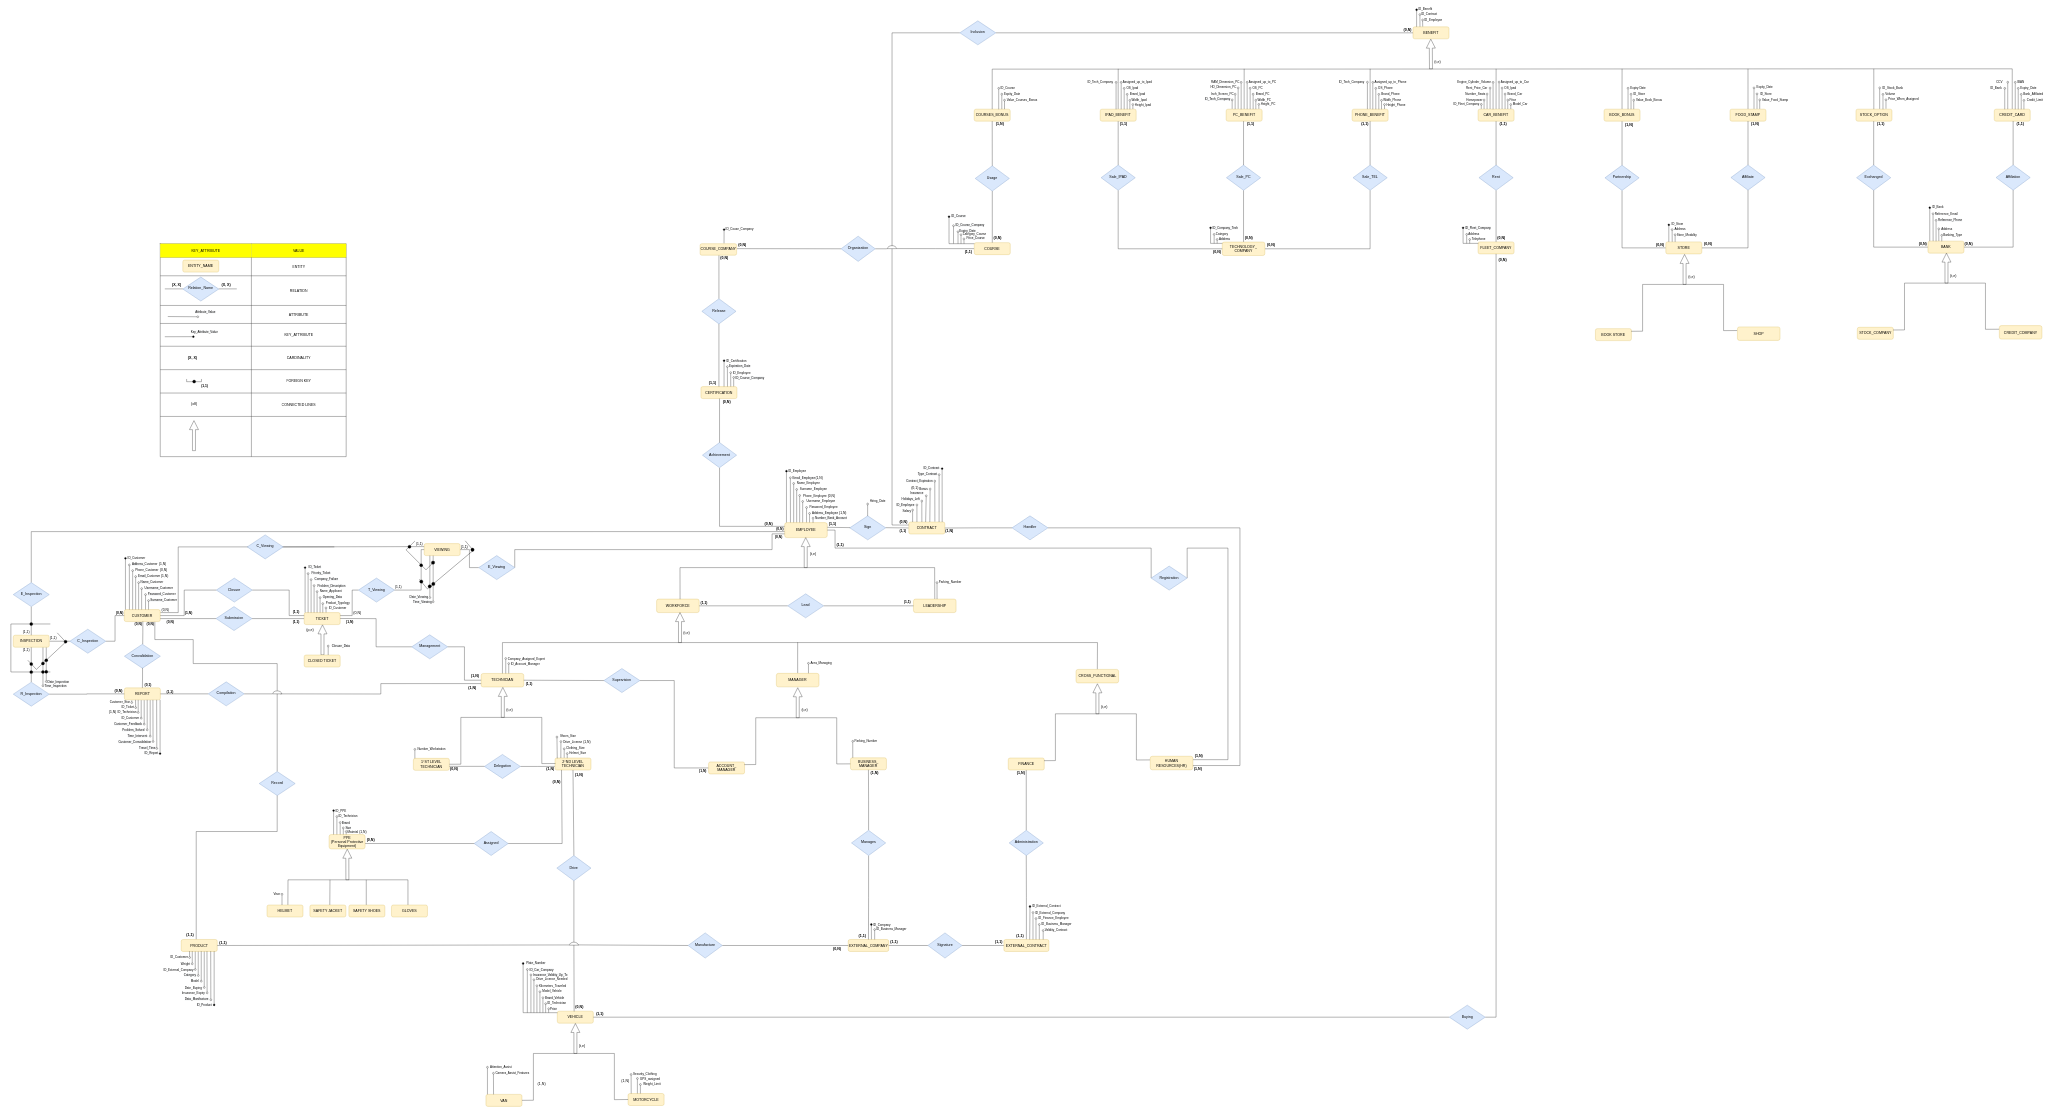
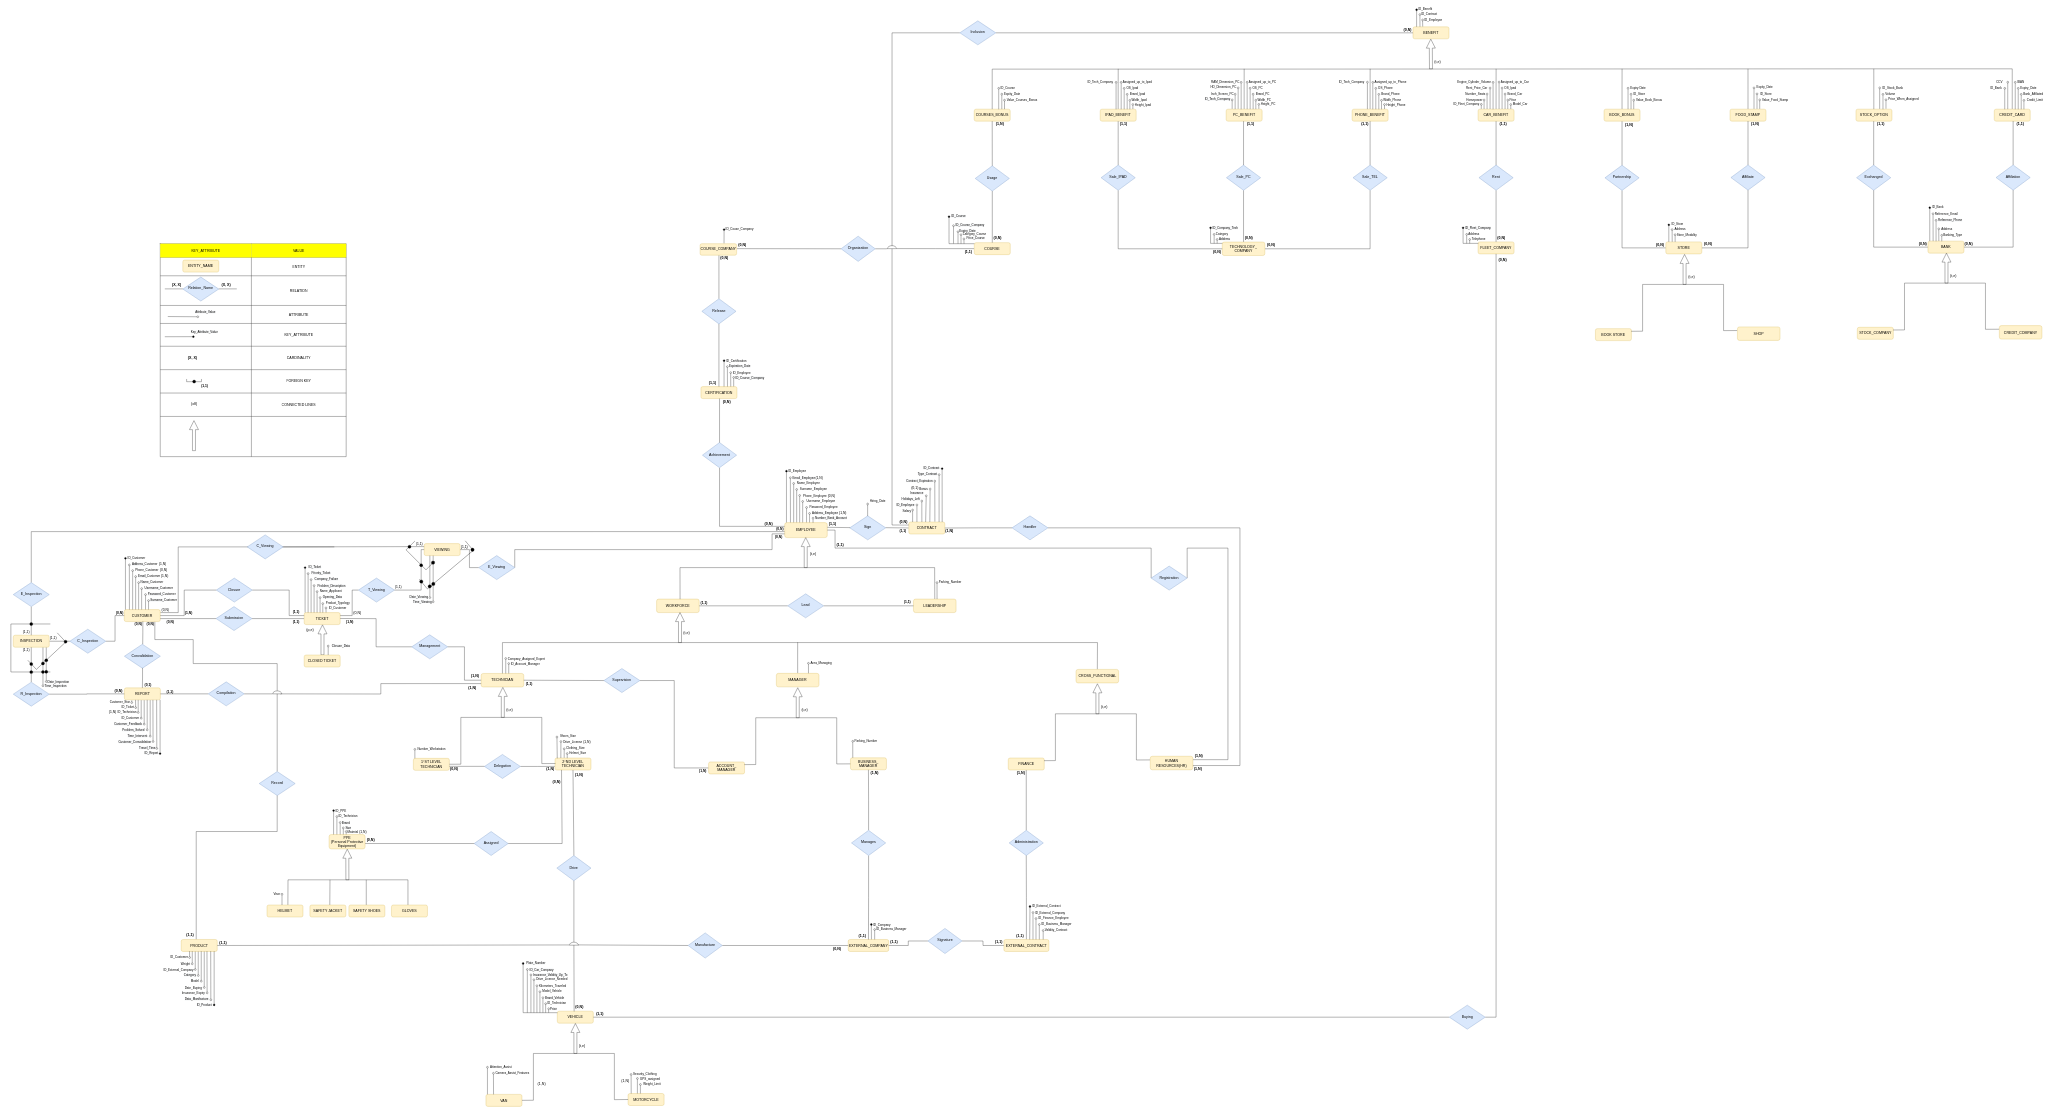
(945, 946) -> (945, 941)
